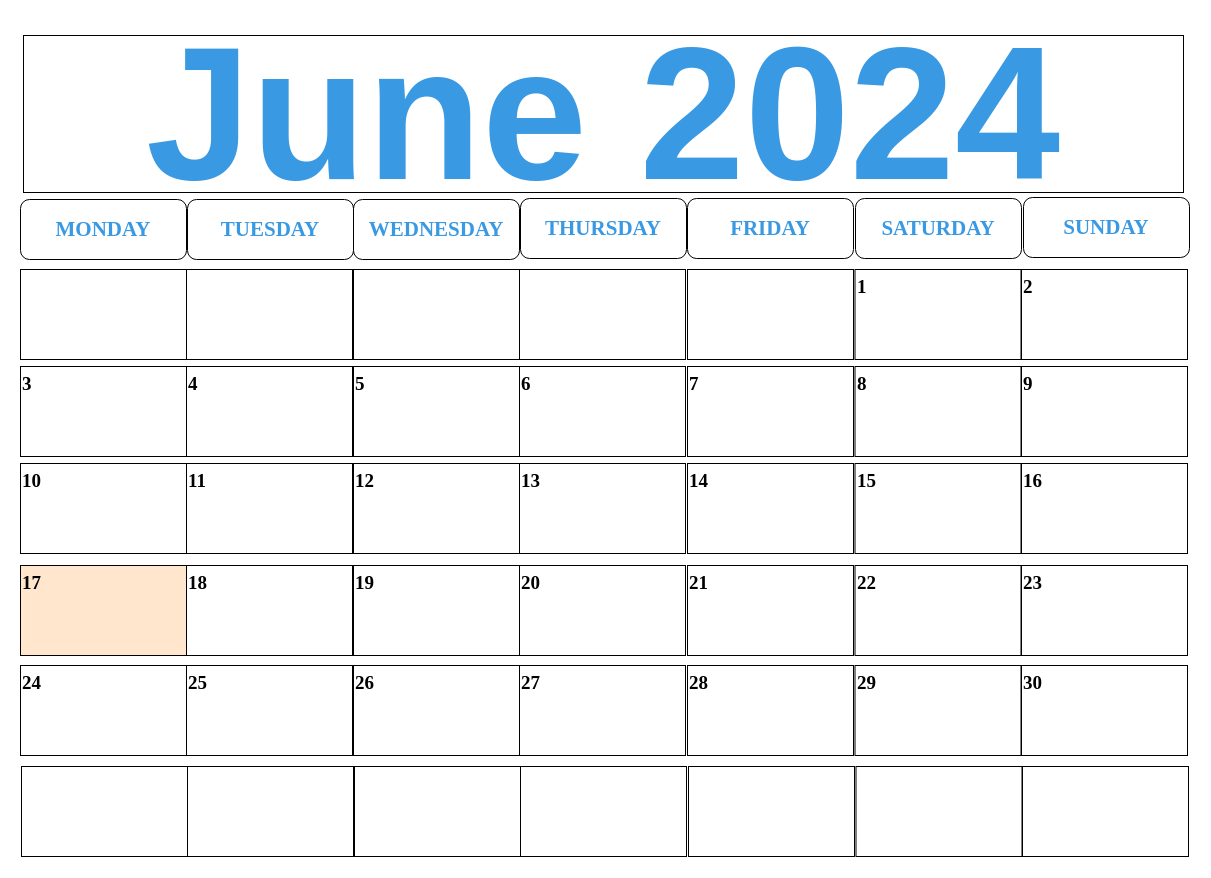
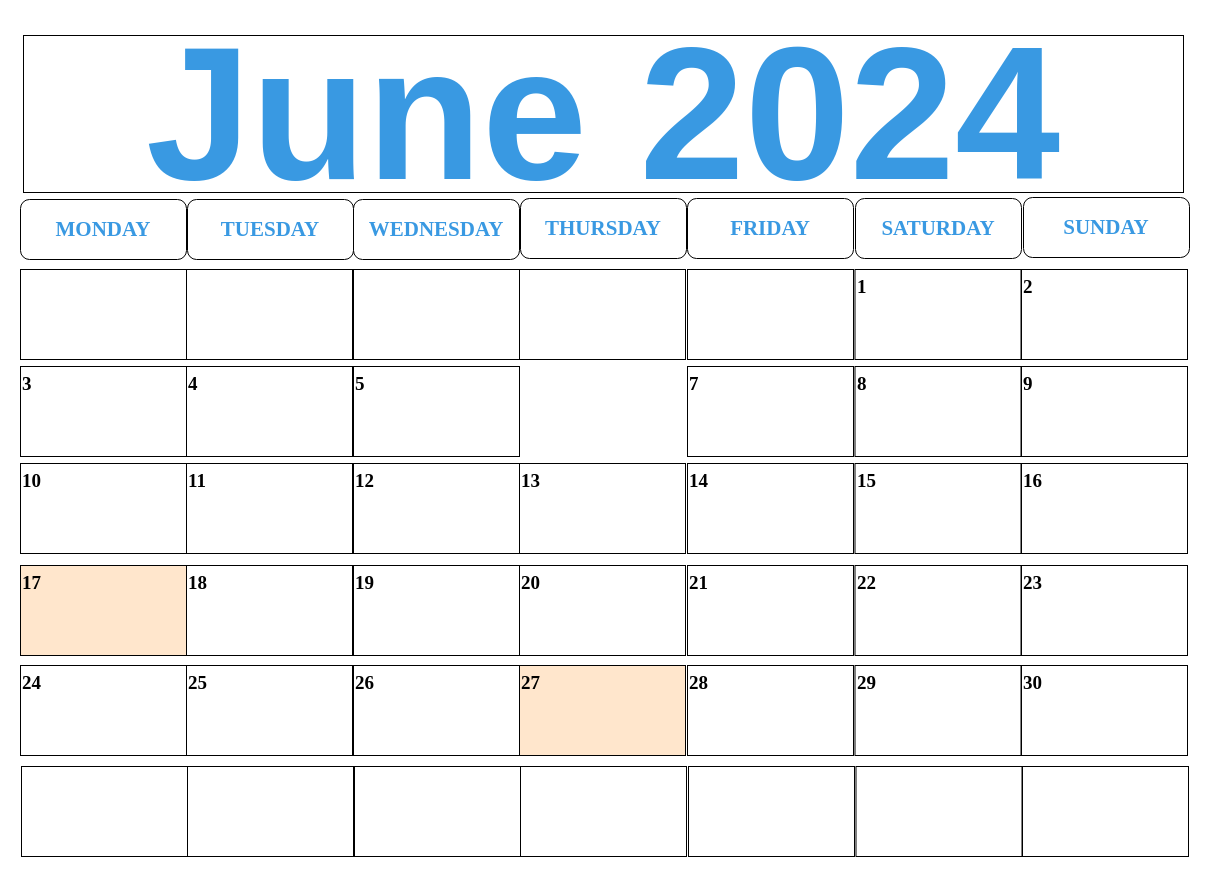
(603, 412) -> none
(603, 711) -> (603, 711)
